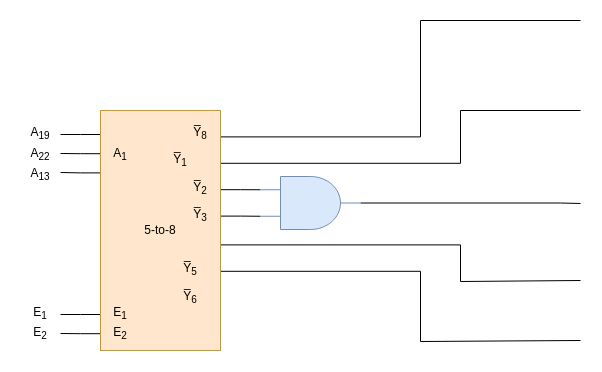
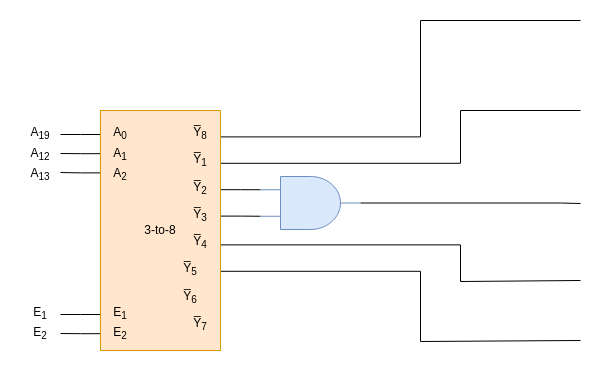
none -> (121, 134)
(41, 155) -> (41, 155)
(181, 161) -> (201, 161)
none -> (121, 175)
(161, 231) -> (161, 231)
none -> (201, 243)
none -> (201, 325)
